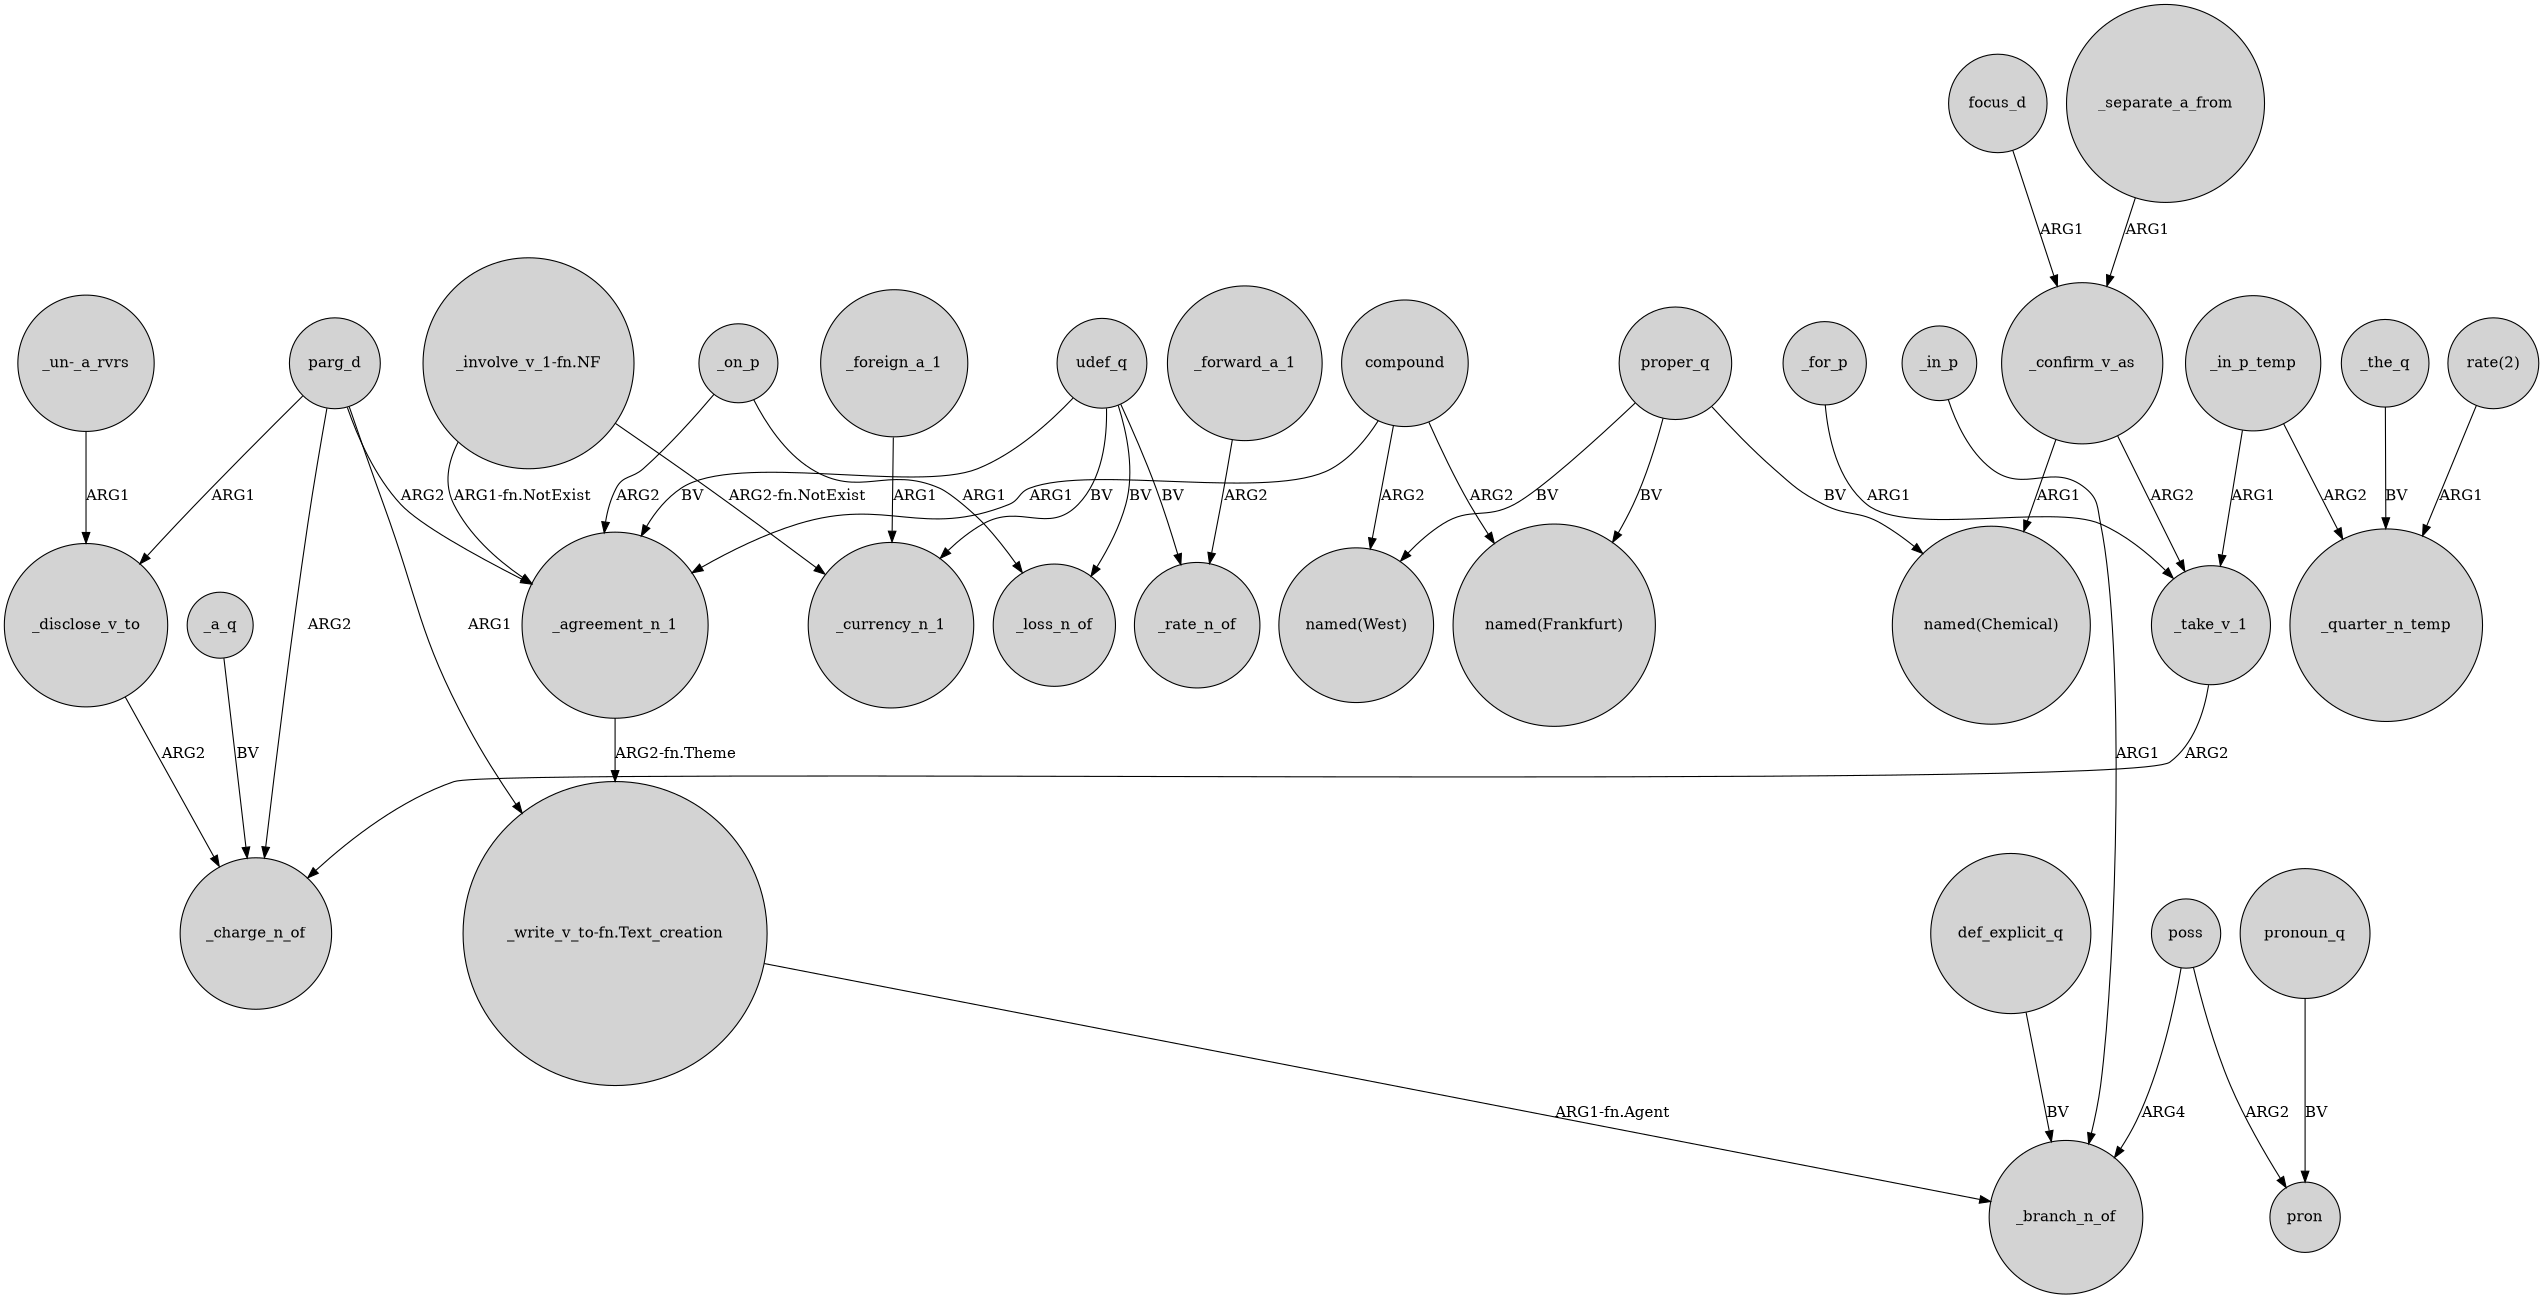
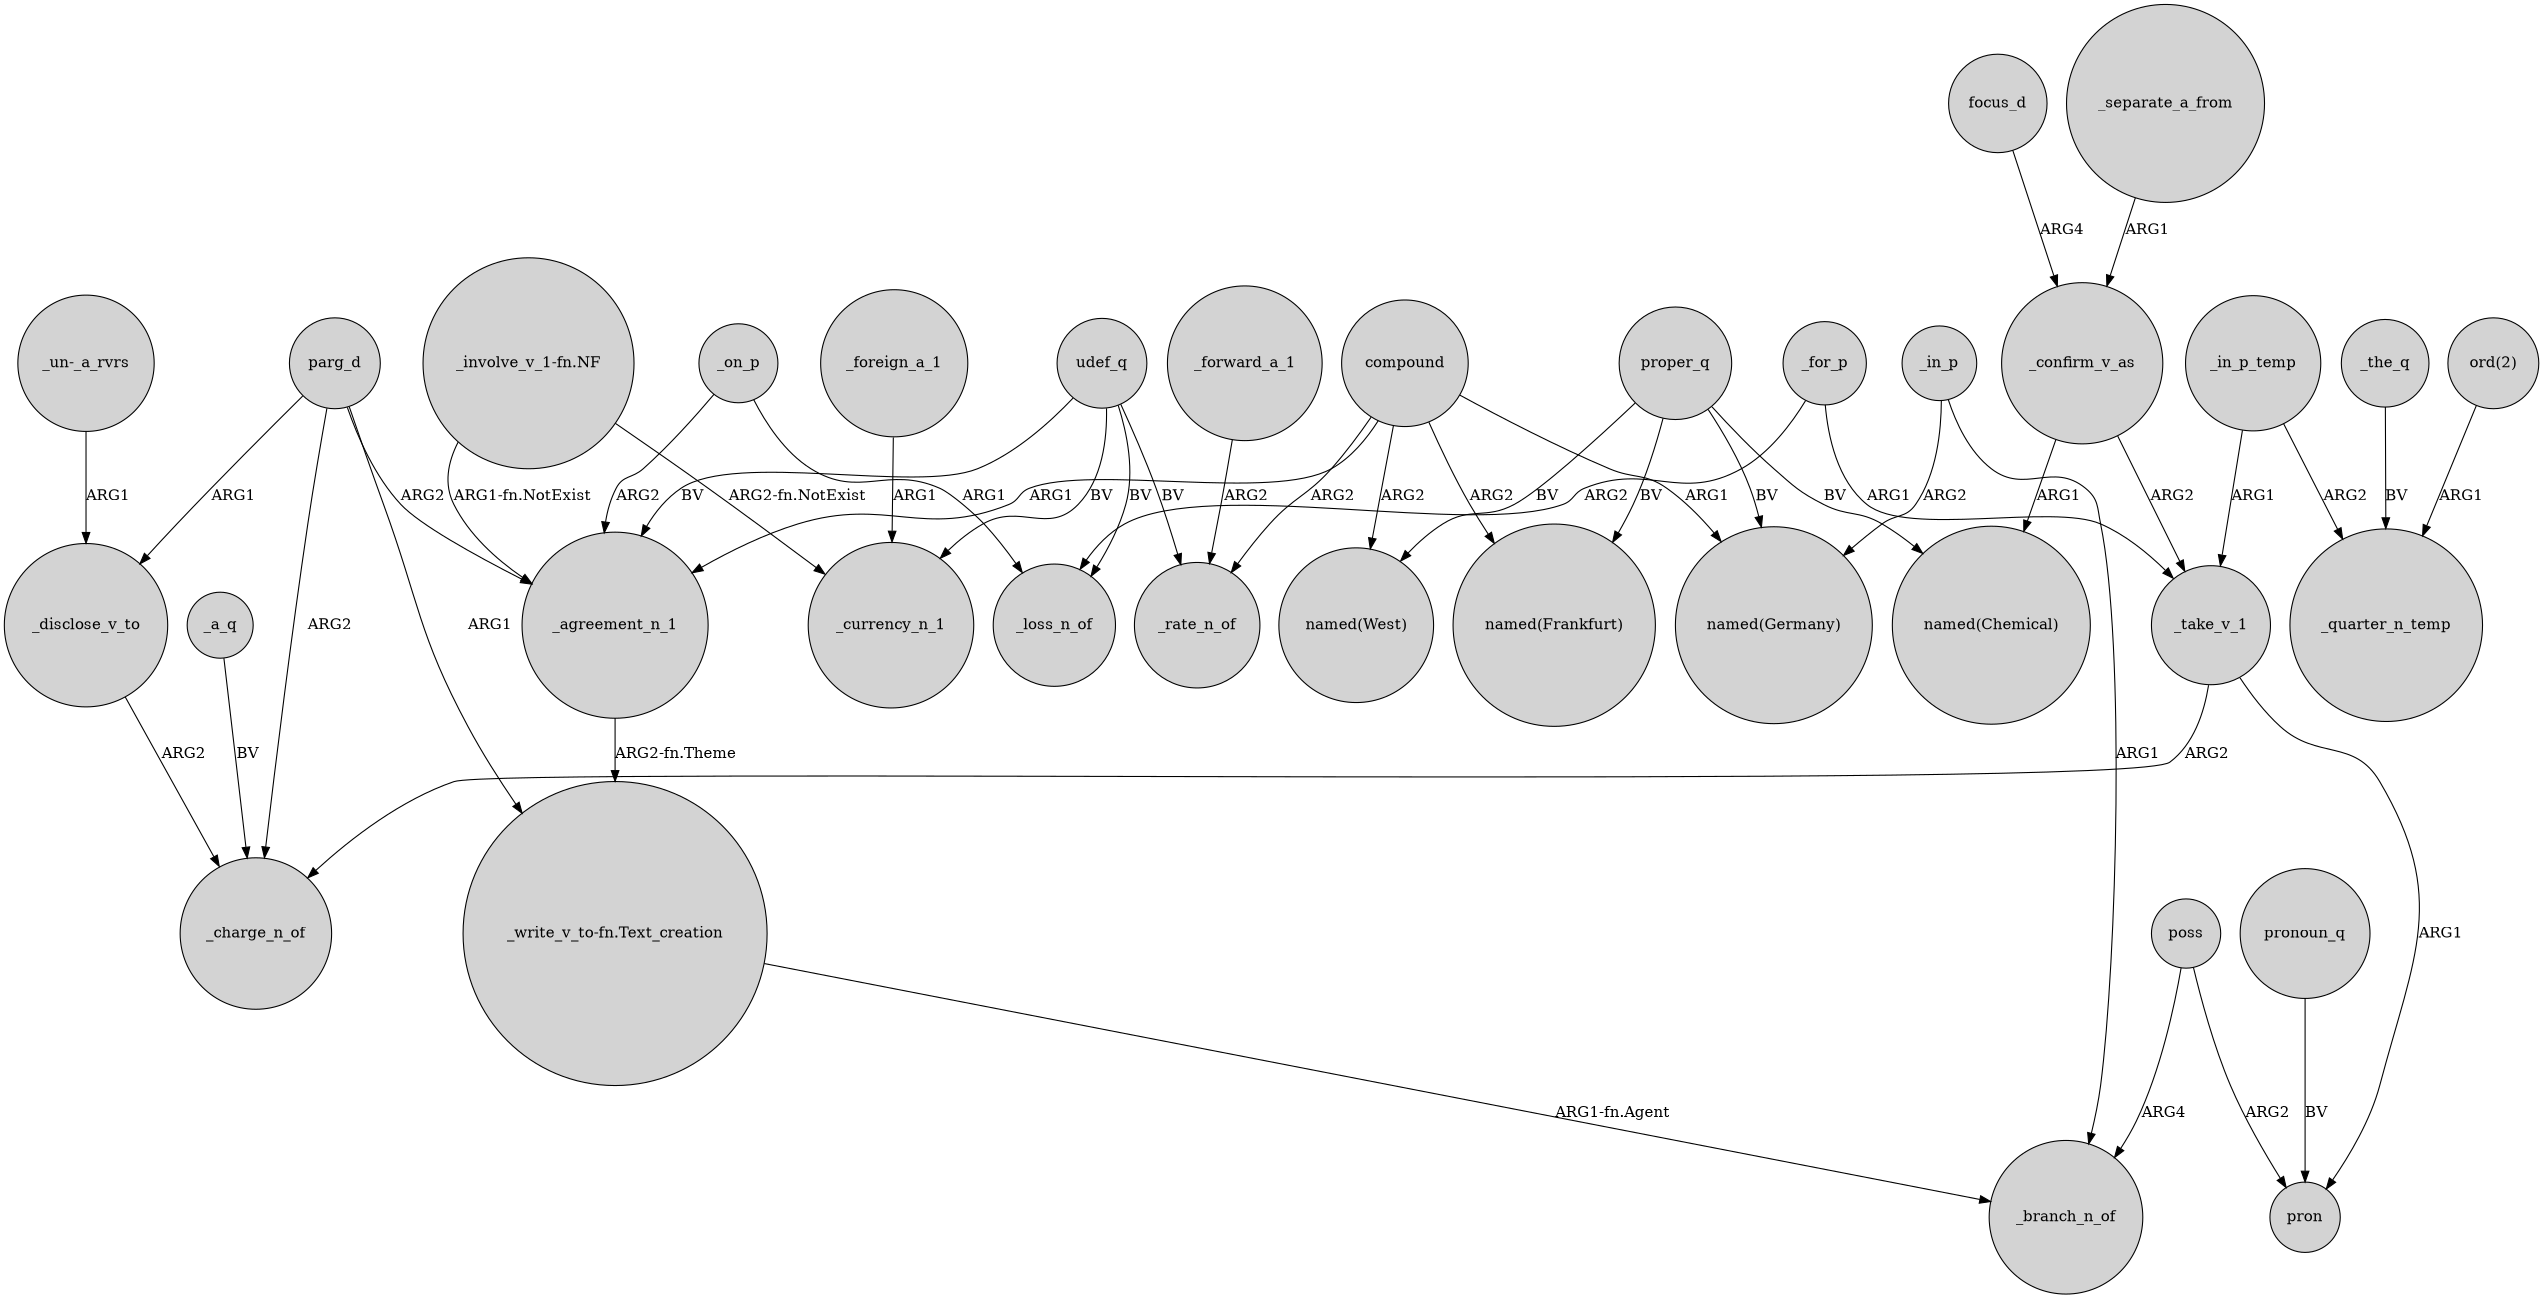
(2062, 230) -> (2062, 230)
(2493, 363) -> (2493, 363)
none -> (1306, 492)
none -> (1438, 514)
none -> (1774, 625)
none -> (2419, 895)
(2011, 934) -> none
